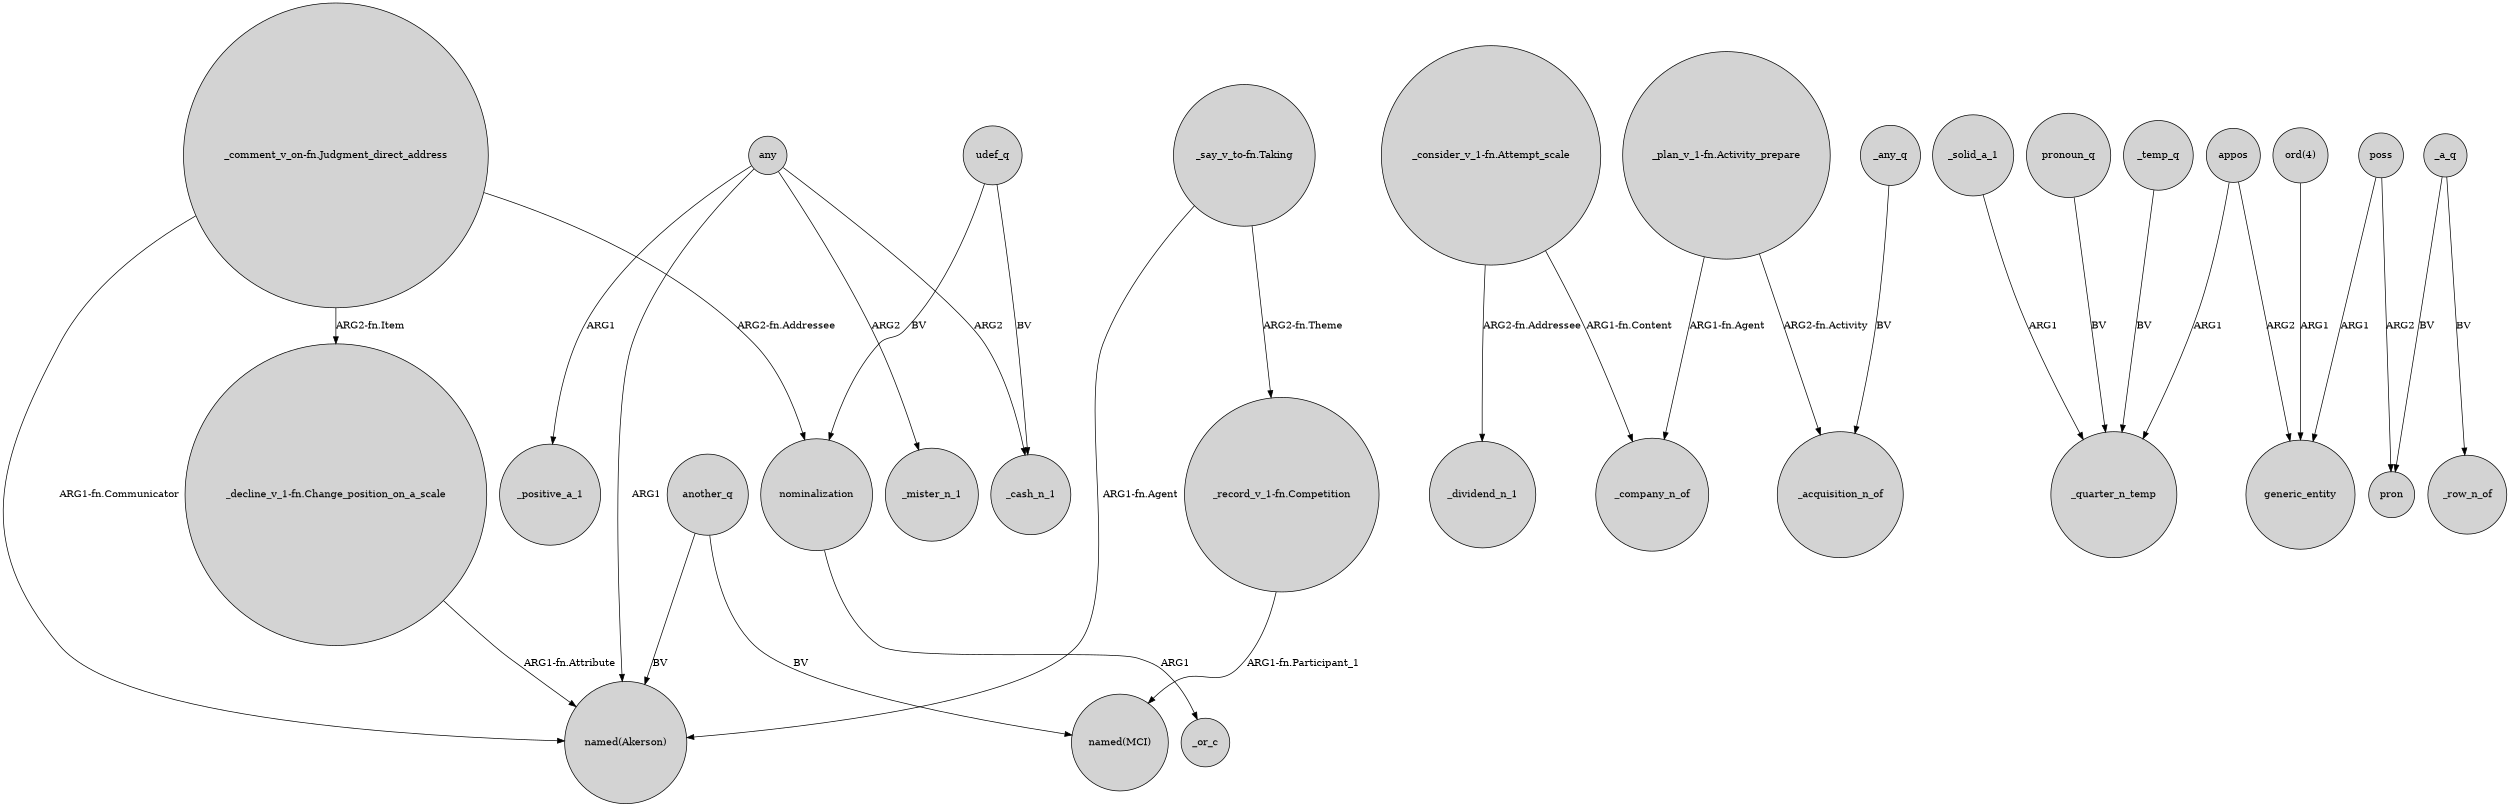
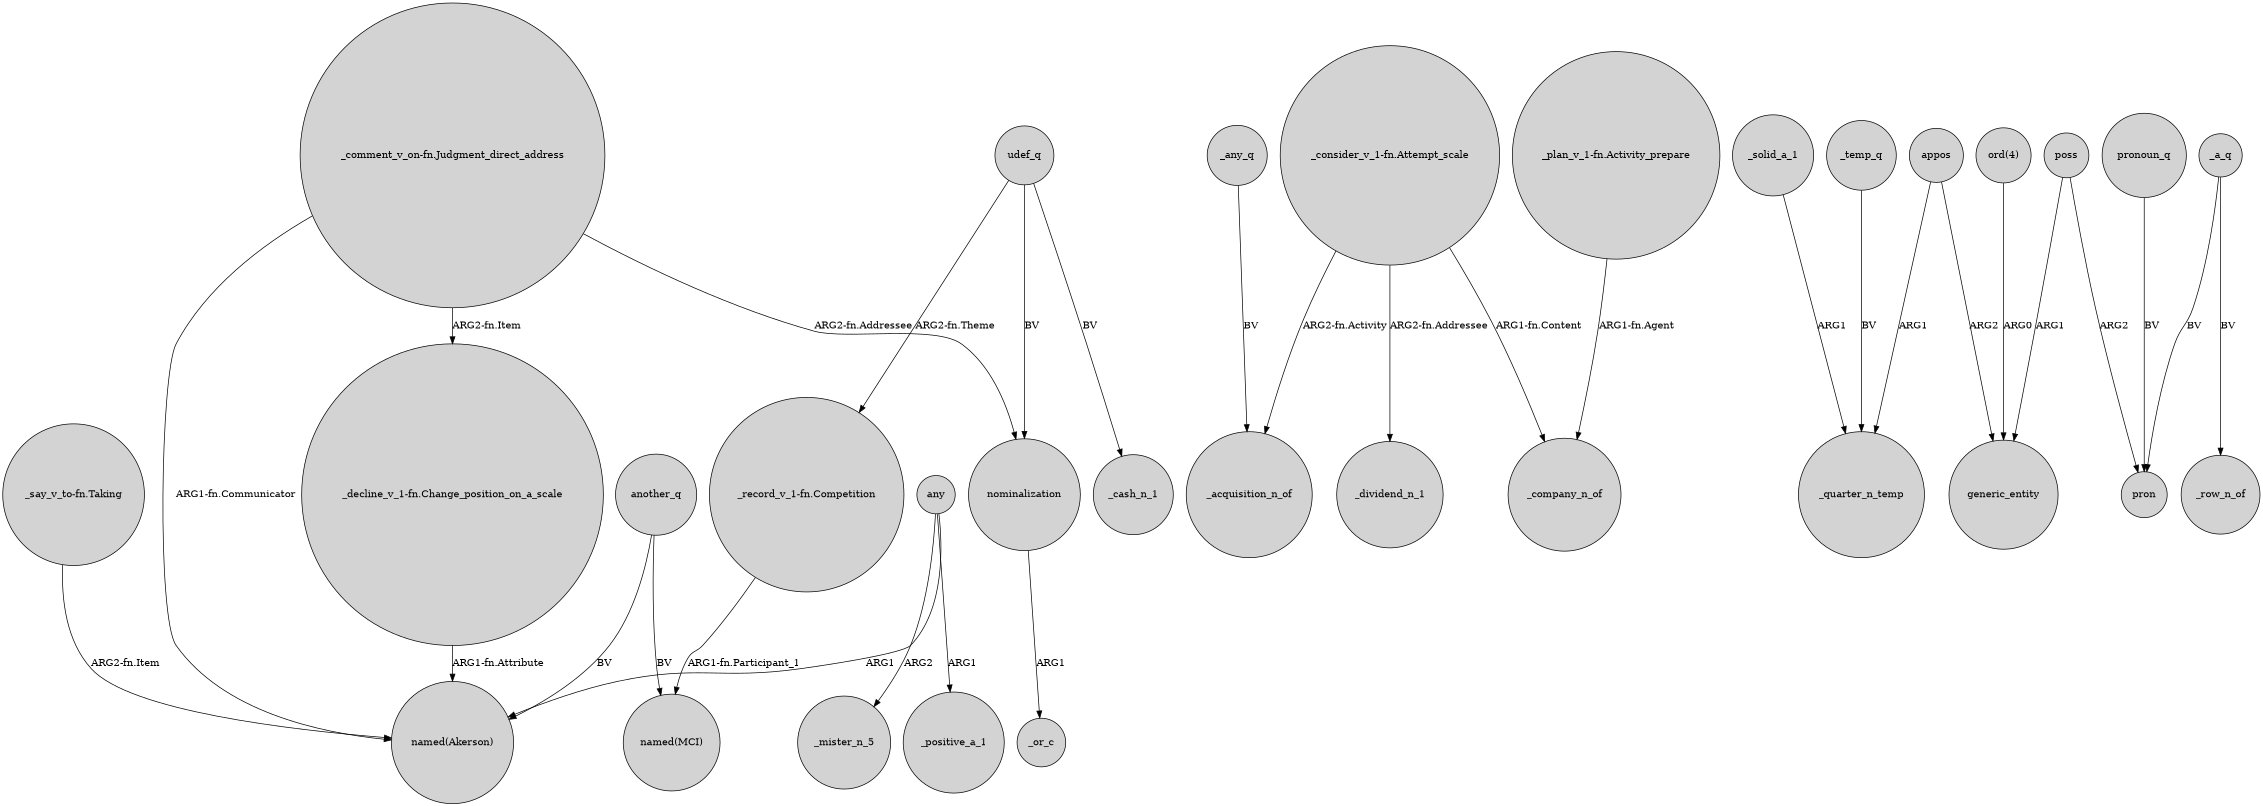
(931, 287) -> none
(1261, 308) -> (936, 293)
(2089, 311) -> (2144, 331)
(2315, 326) -> (2018, 326)
(1789, 341) -> (1296, 337)
(932, 495) -> (844, 743)
(1140, 495) -> (126, 663)
